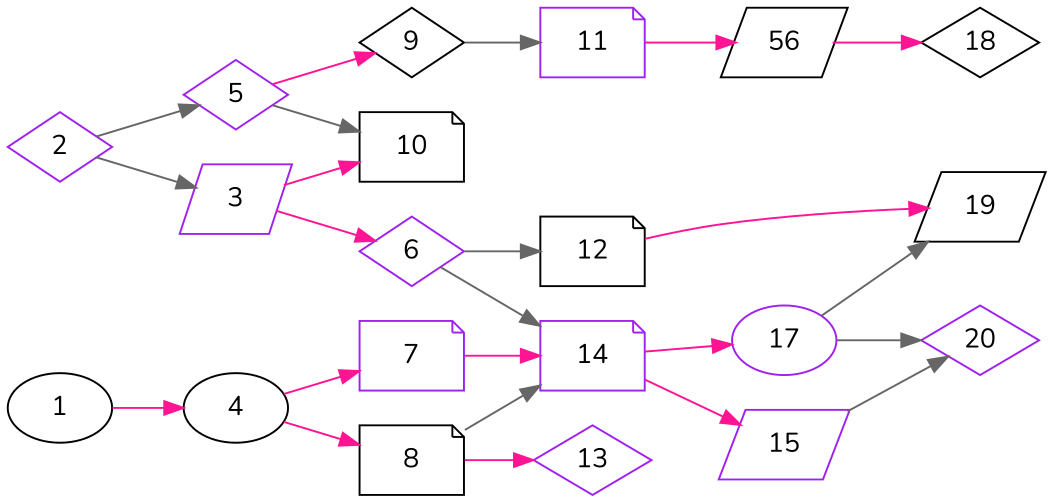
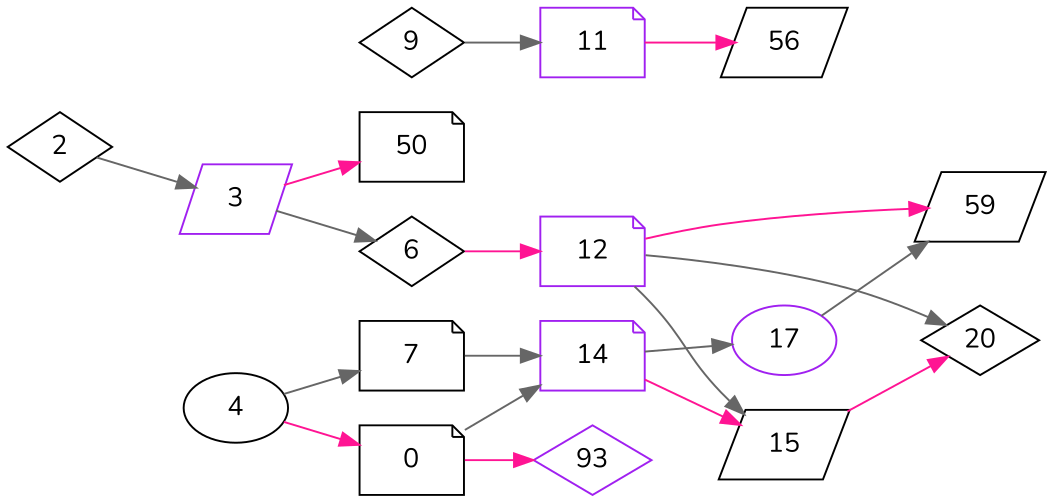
(980, 43) -> none
(236, 95) -> none
(60, 147) -> (60, 147)
(412, 147) -> (412, 147)
(980, 207) -> (980, 207)
(316, 223) -> (316, 223)
(412, 251) -> (412, 251)
(493, 251) -> (493, 251)
(593, 251) -> (593, 251)
(482, 291) -> none
none -> (678, 337)
(869, 340) -> (789, 275)
(980, 340) -> (980, 340)
(678, 349) -> (672, 349)
(412, 356) -> (412, 356)
(493, 356) -> (493, 356)
(312, 385) -> (312, 385)
(889, 389) -> (889, 389)
(60, 408) -> none
(784, 445) -> (784, 445)
(412, 460) -> (412, 460)
(593, 460) -> (593, 460)
